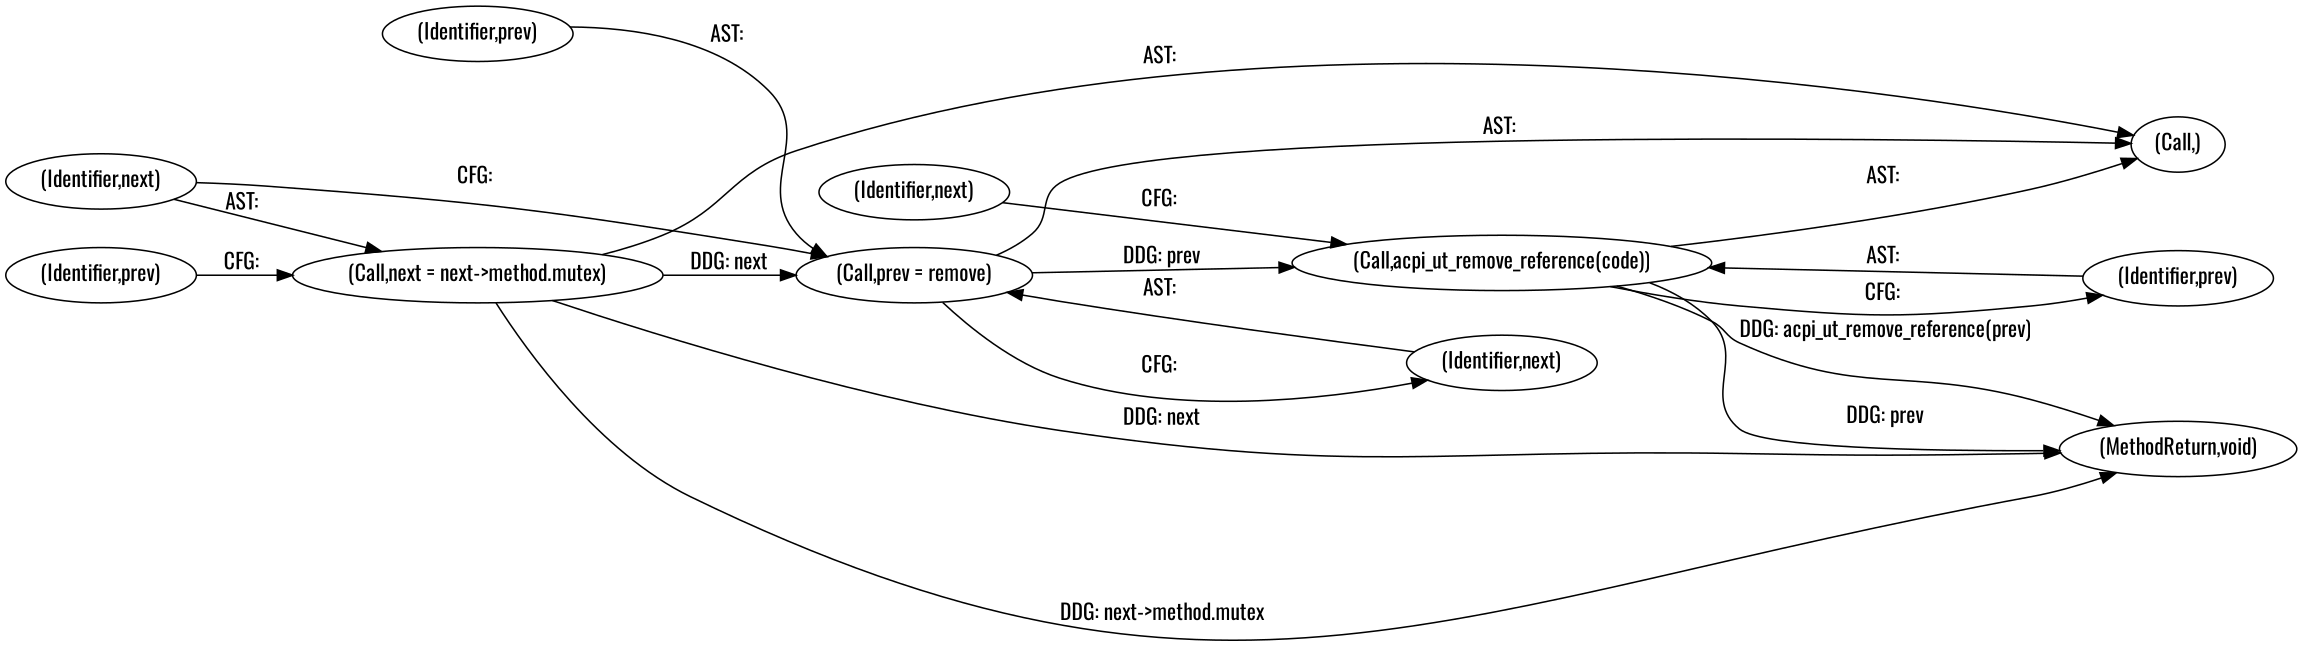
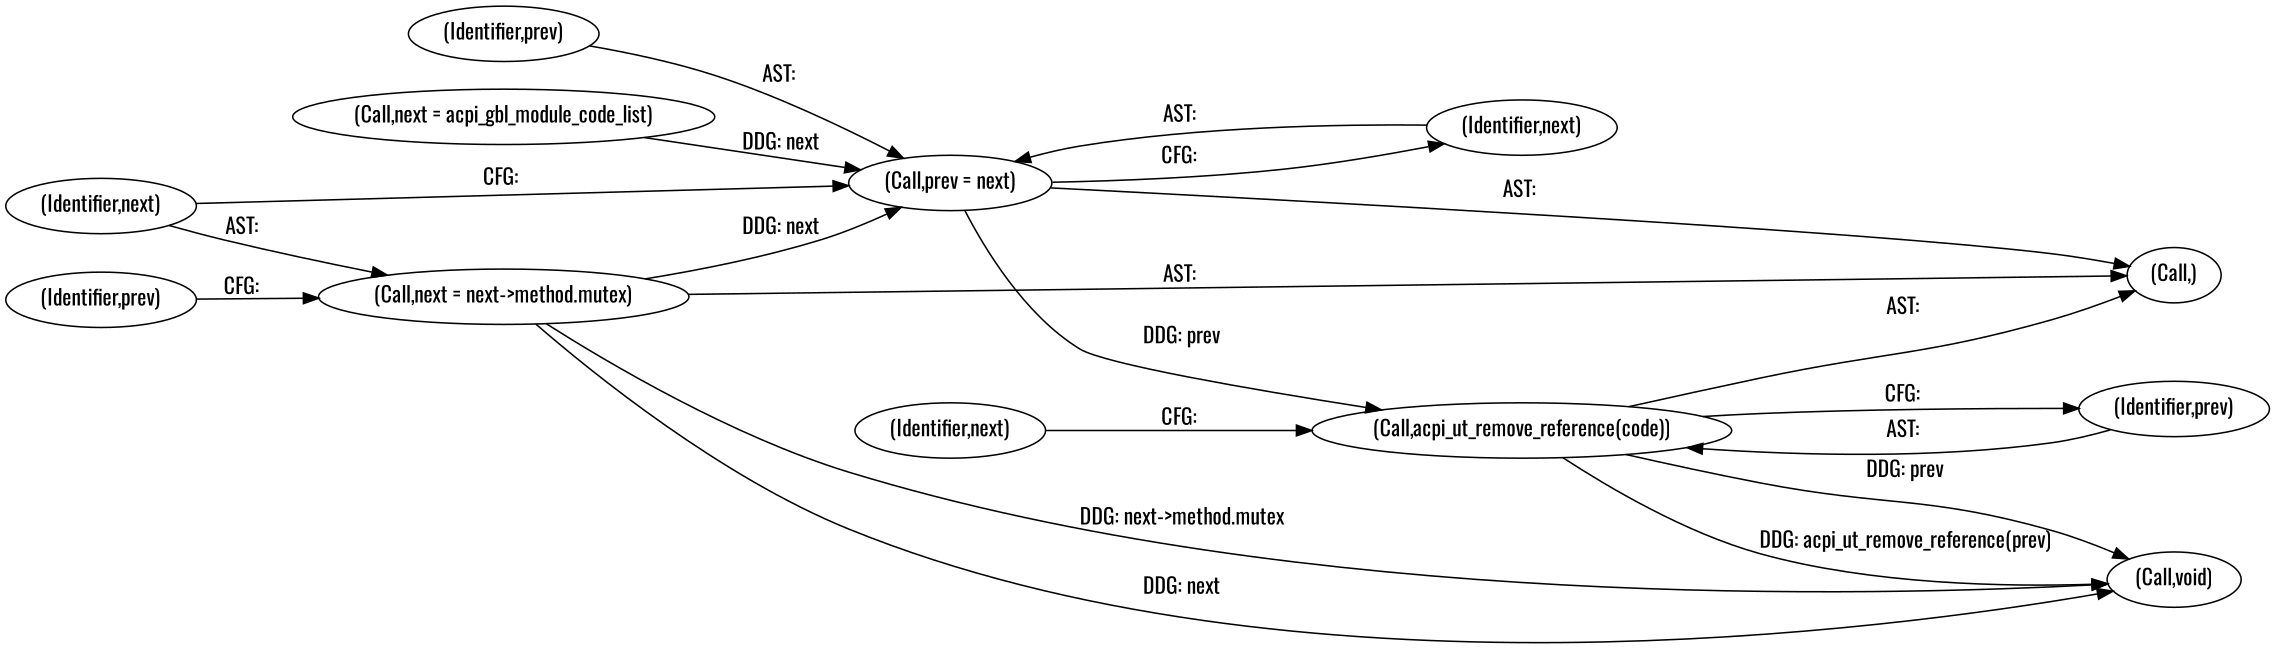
none -> (504, 117)
(914, 275) -> (950, 183)
(2178, 449) -> (2174, 580)
